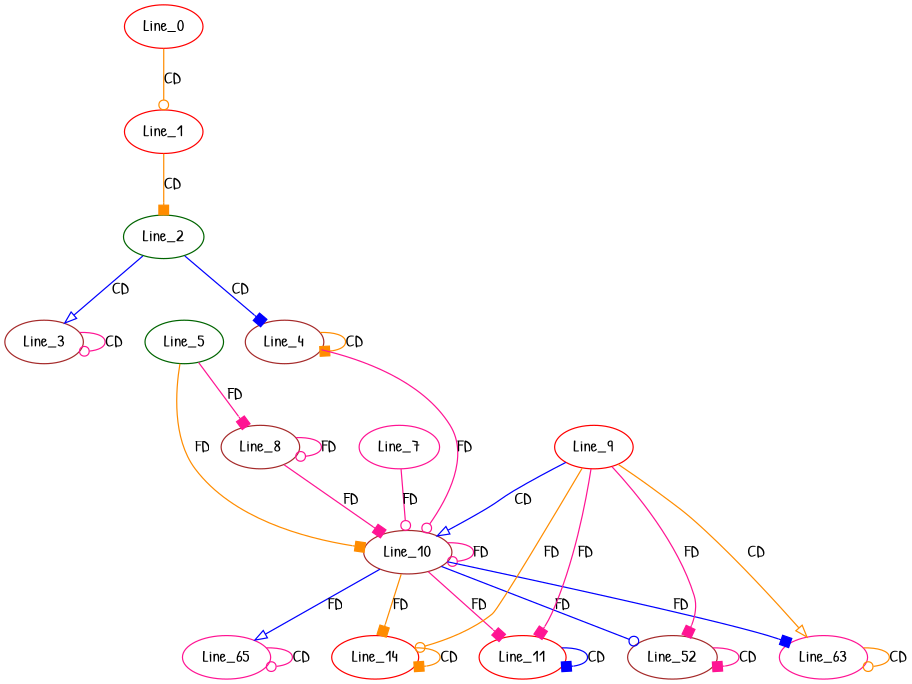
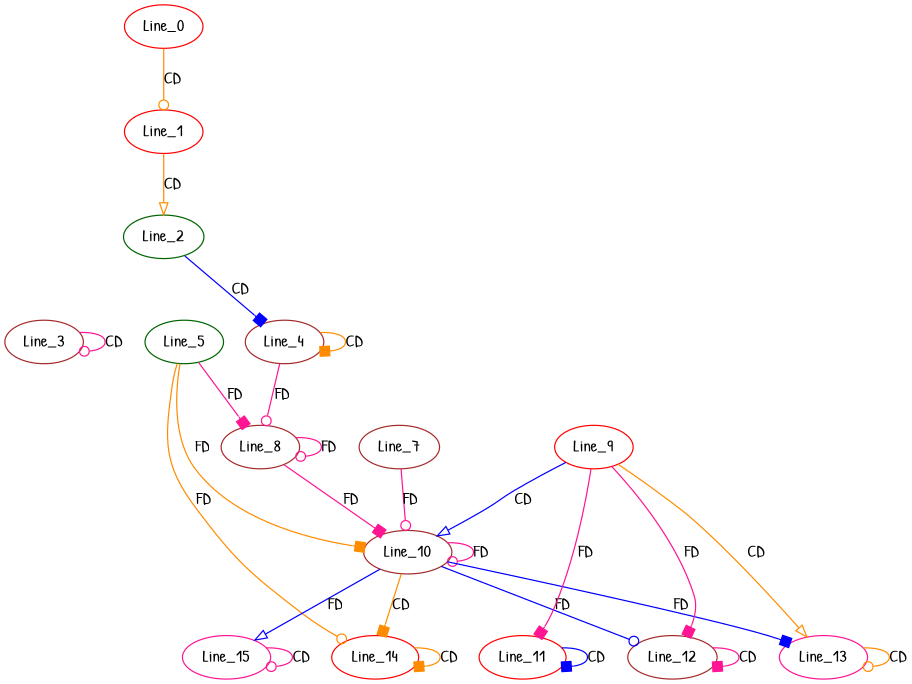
(164, 178) -> (164, 178)
(108, 286) -> none
(436, 407) -> (274, 390)
(399, 447) -> (399, 447)
(522, 569) -> (208, 524)
(461, 601) -> none
(401, 605) -> (401, 605)
(227, 657) -> (227, 657)
(672, 657) -> (672, 657)
(823, 657) -> (823, 657)
